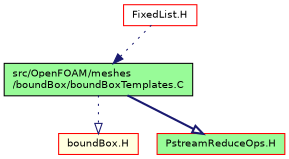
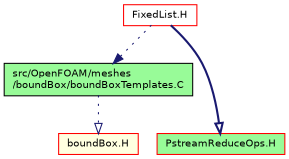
(161, 112) -> (205, 69)
